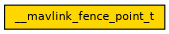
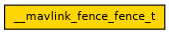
(85, 17) -> (85, 17)
